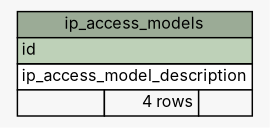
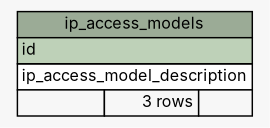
(168, 102) -> (168, 102)
